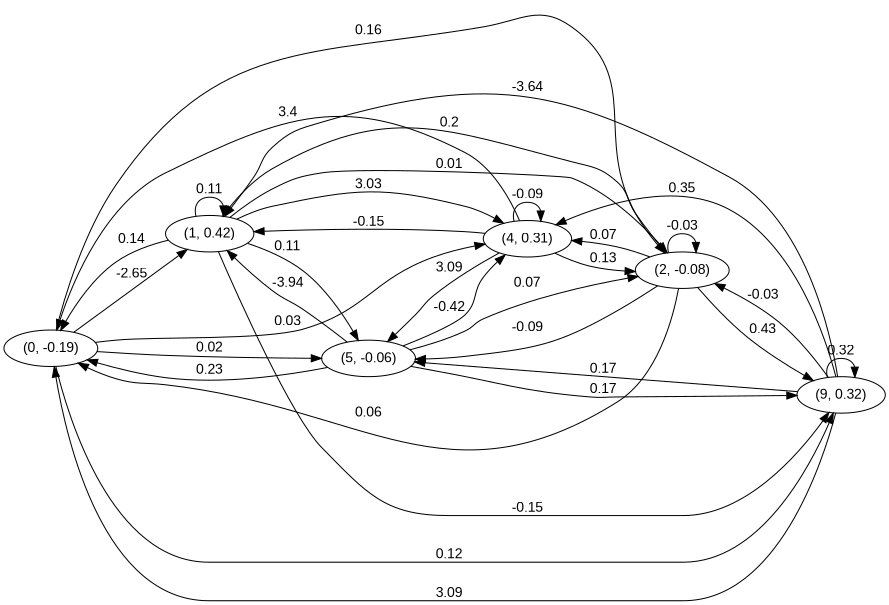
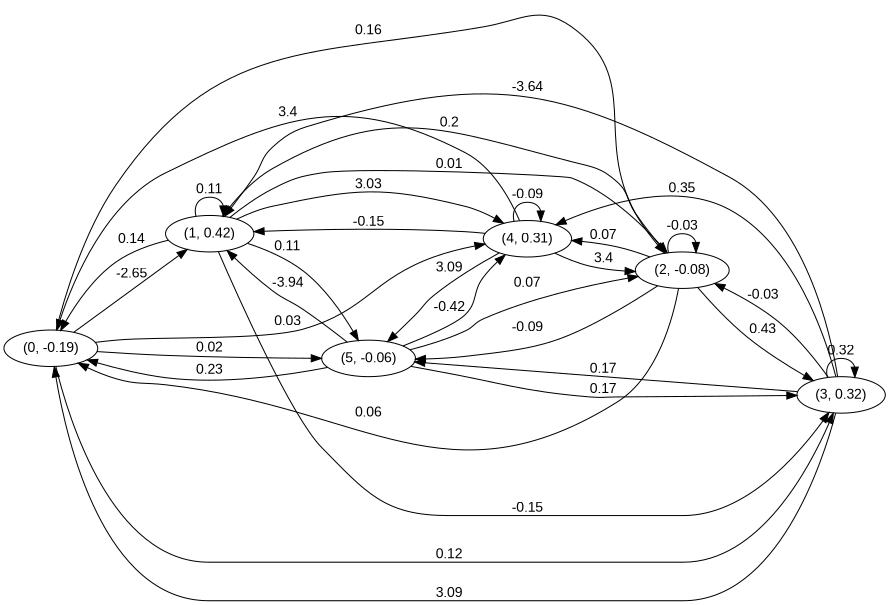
(604, 259) -> (604, 259)
(841, 395) -> (841, 395)
